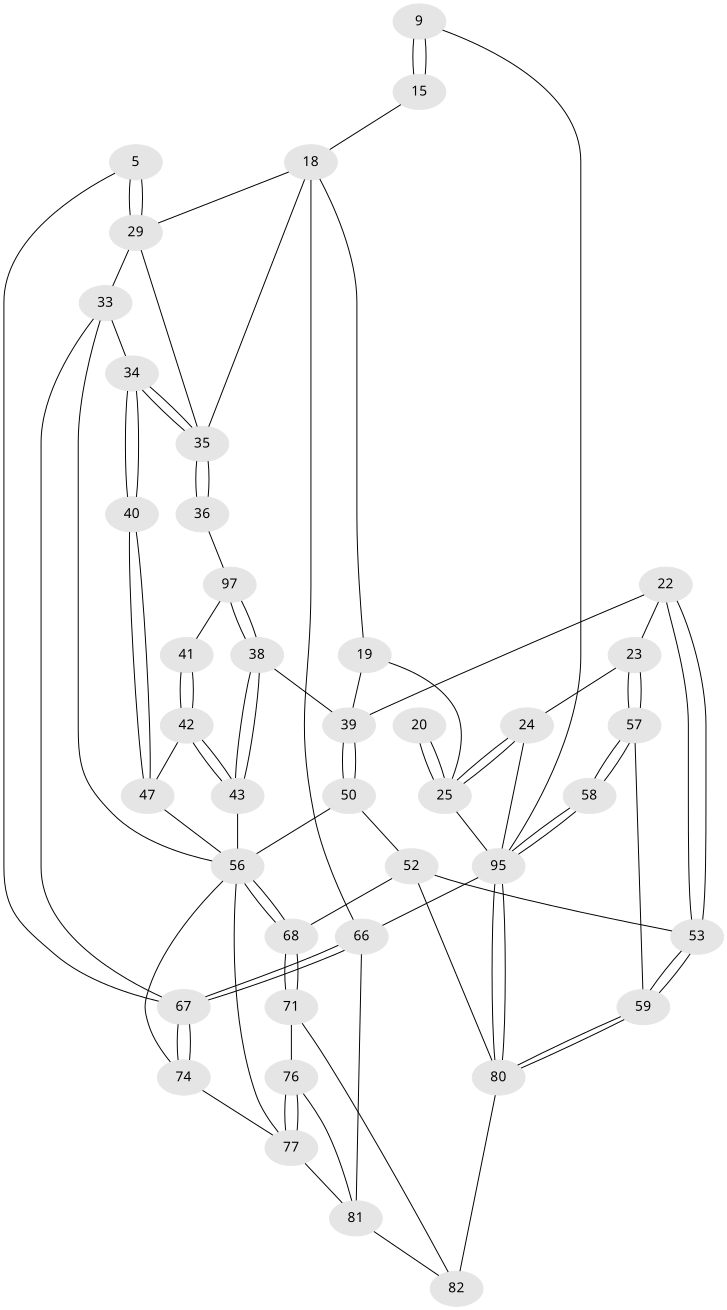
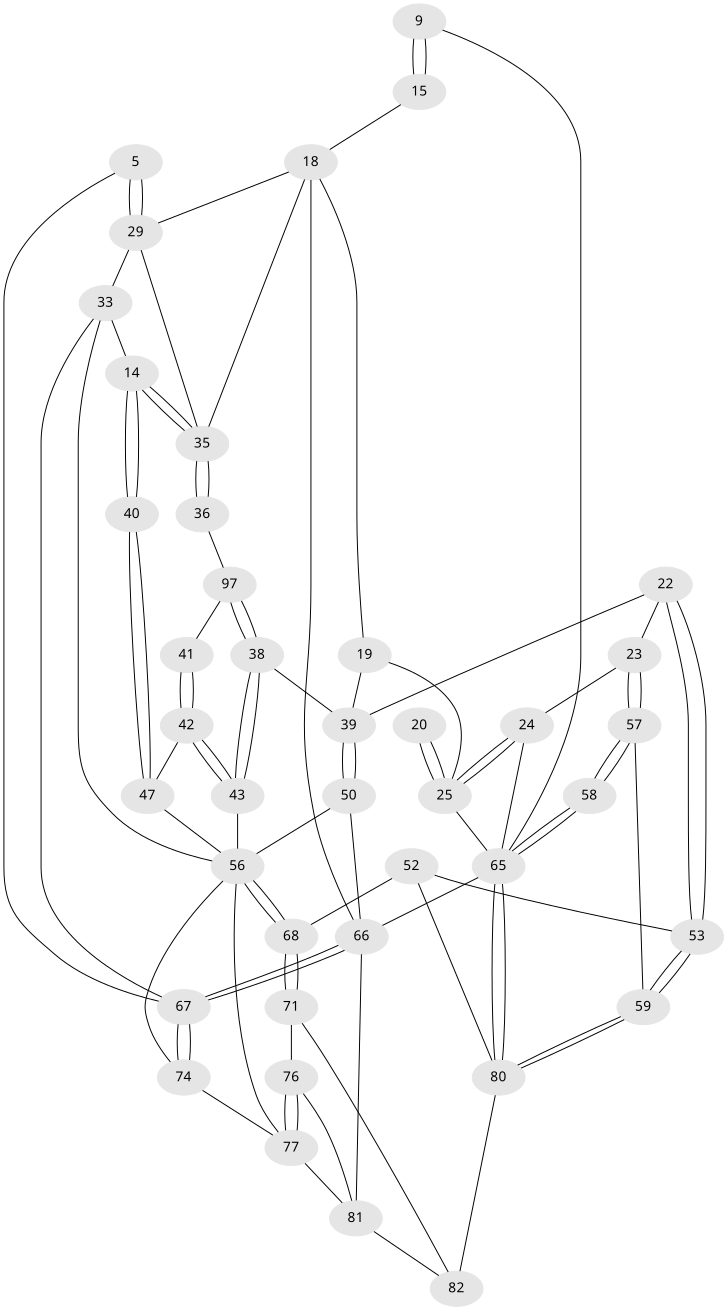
(132, 374) -> (132, 374)
(380, 831) -> (355, 866)
(499, 866) -> (499, 866)
